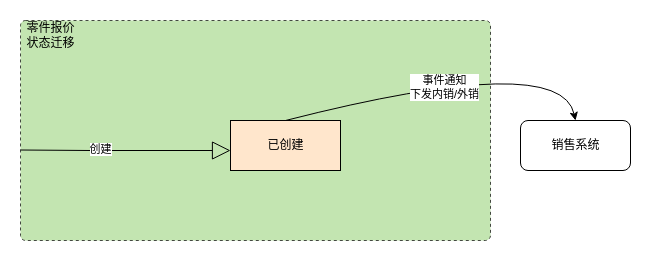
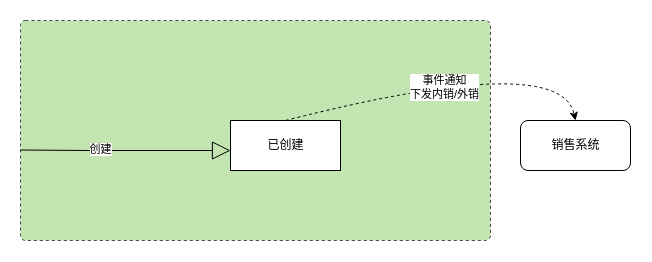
(51, 36) -> none
(349, 106) -> (349, 106)
(286, 146) -> (286, 146)
